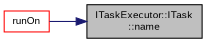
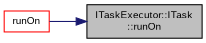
(145, 21) -> (145, 21)
